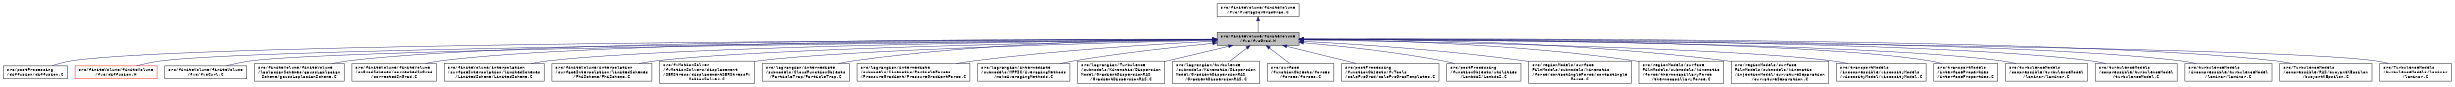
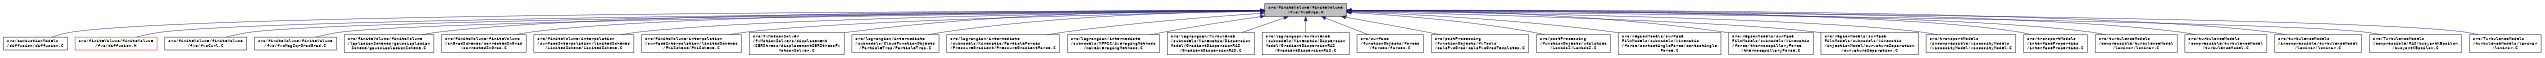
(1258, 27) -> (788, 17)
(35, 72) -> (35, 44)
